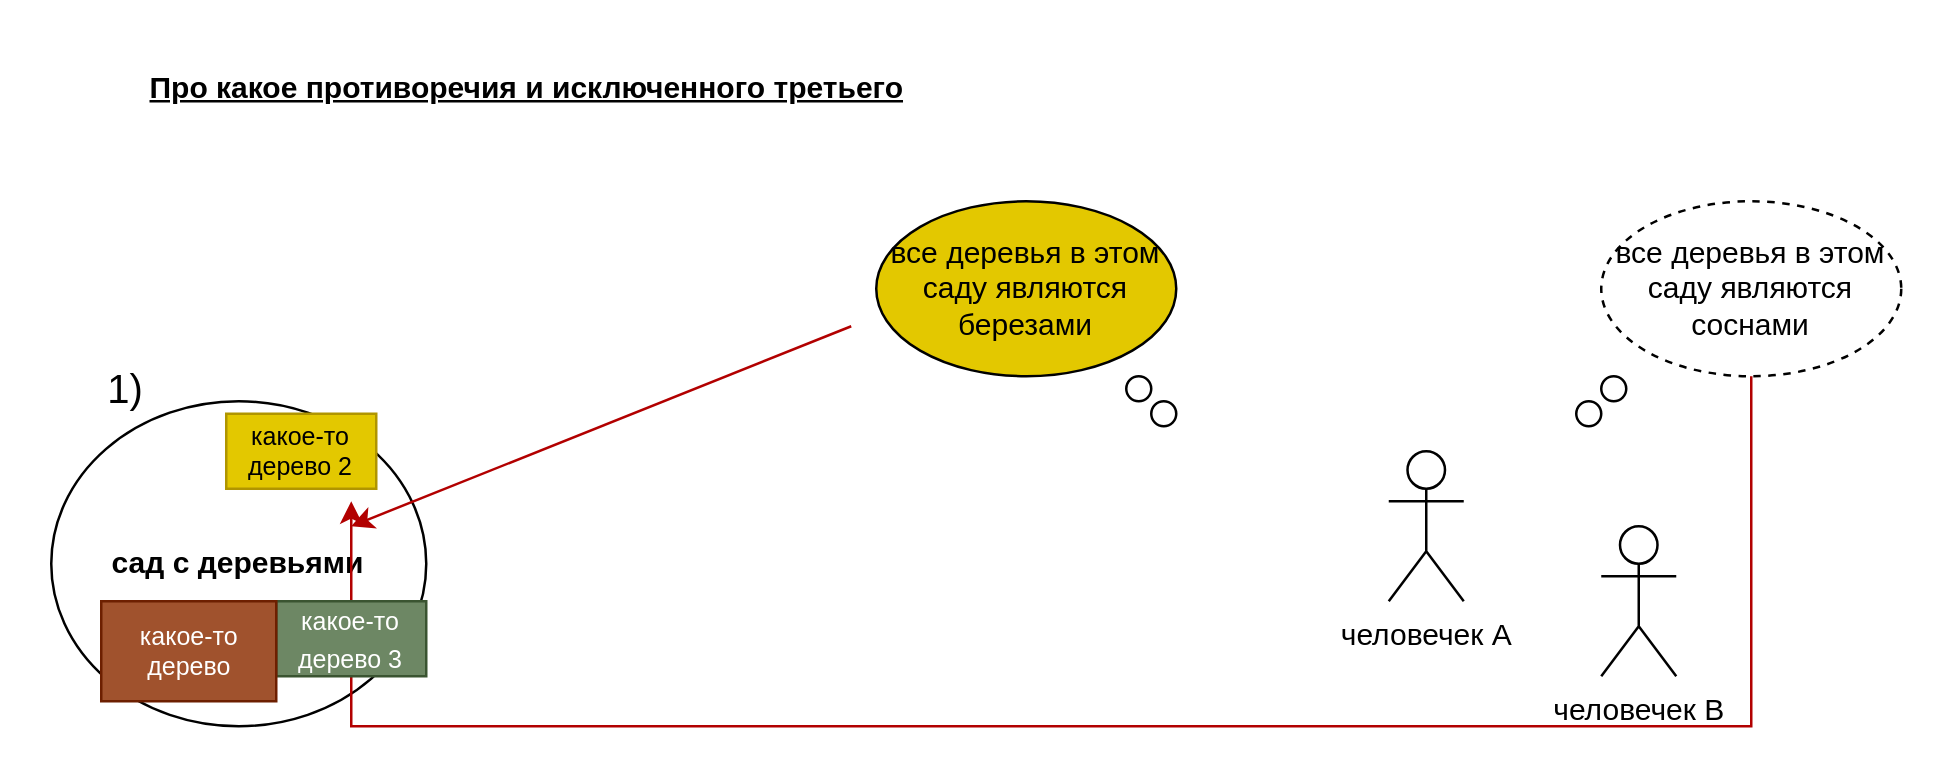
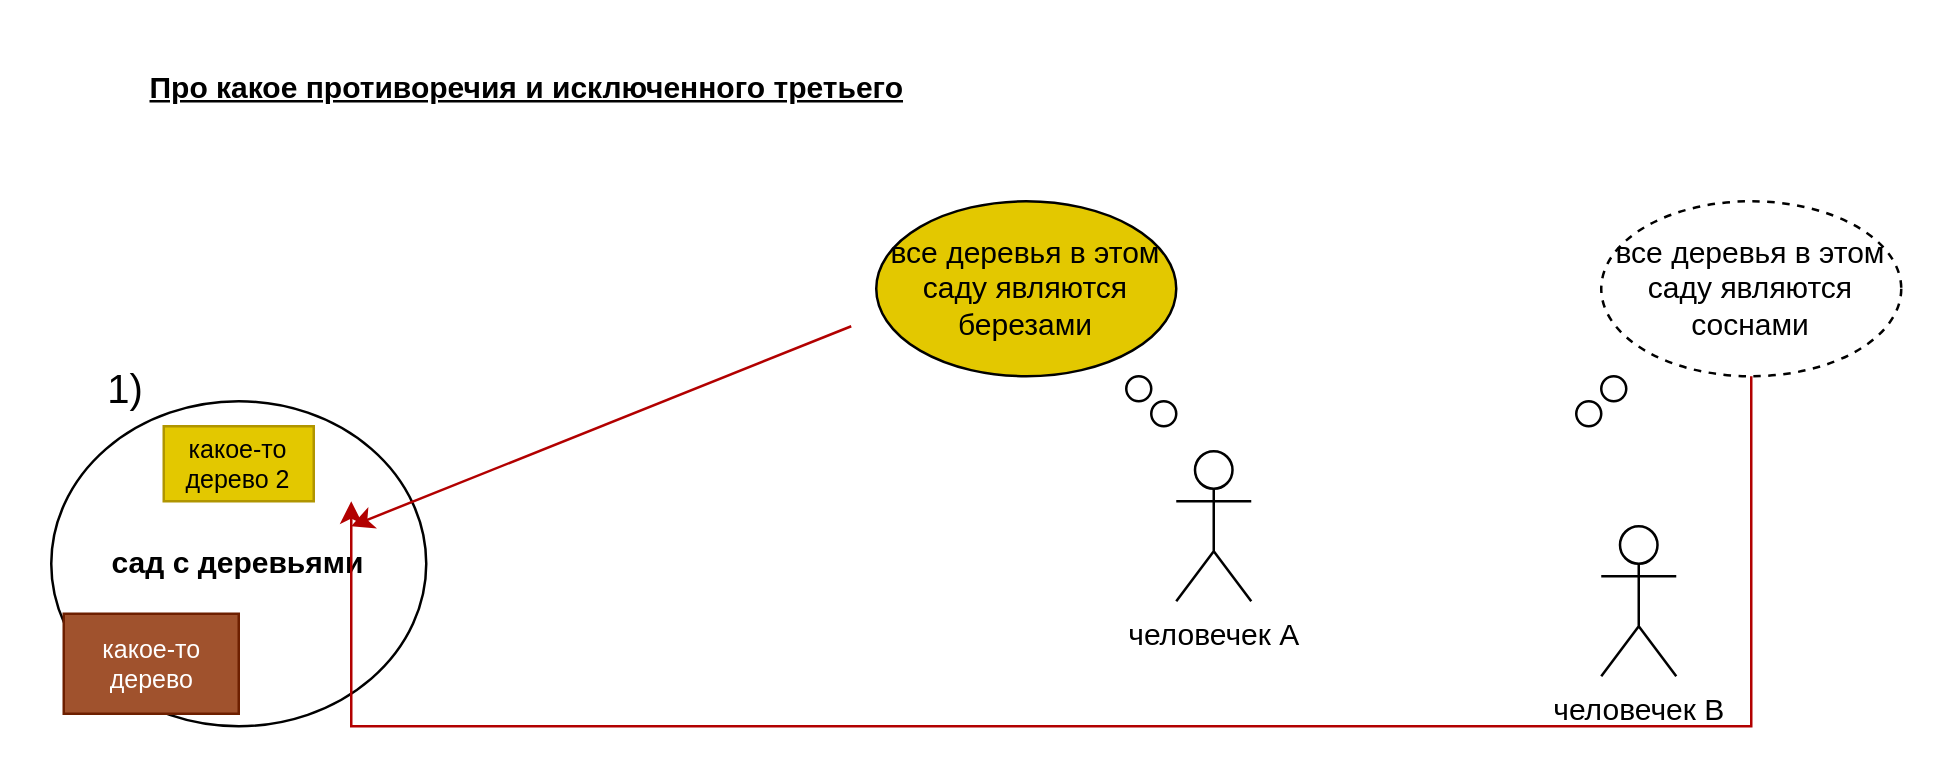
(301, 451) -> (239, 464)
(1426, 526) -> (1214, 526)
(351, 639) -> none
(189, 651) -> (151, 664)
